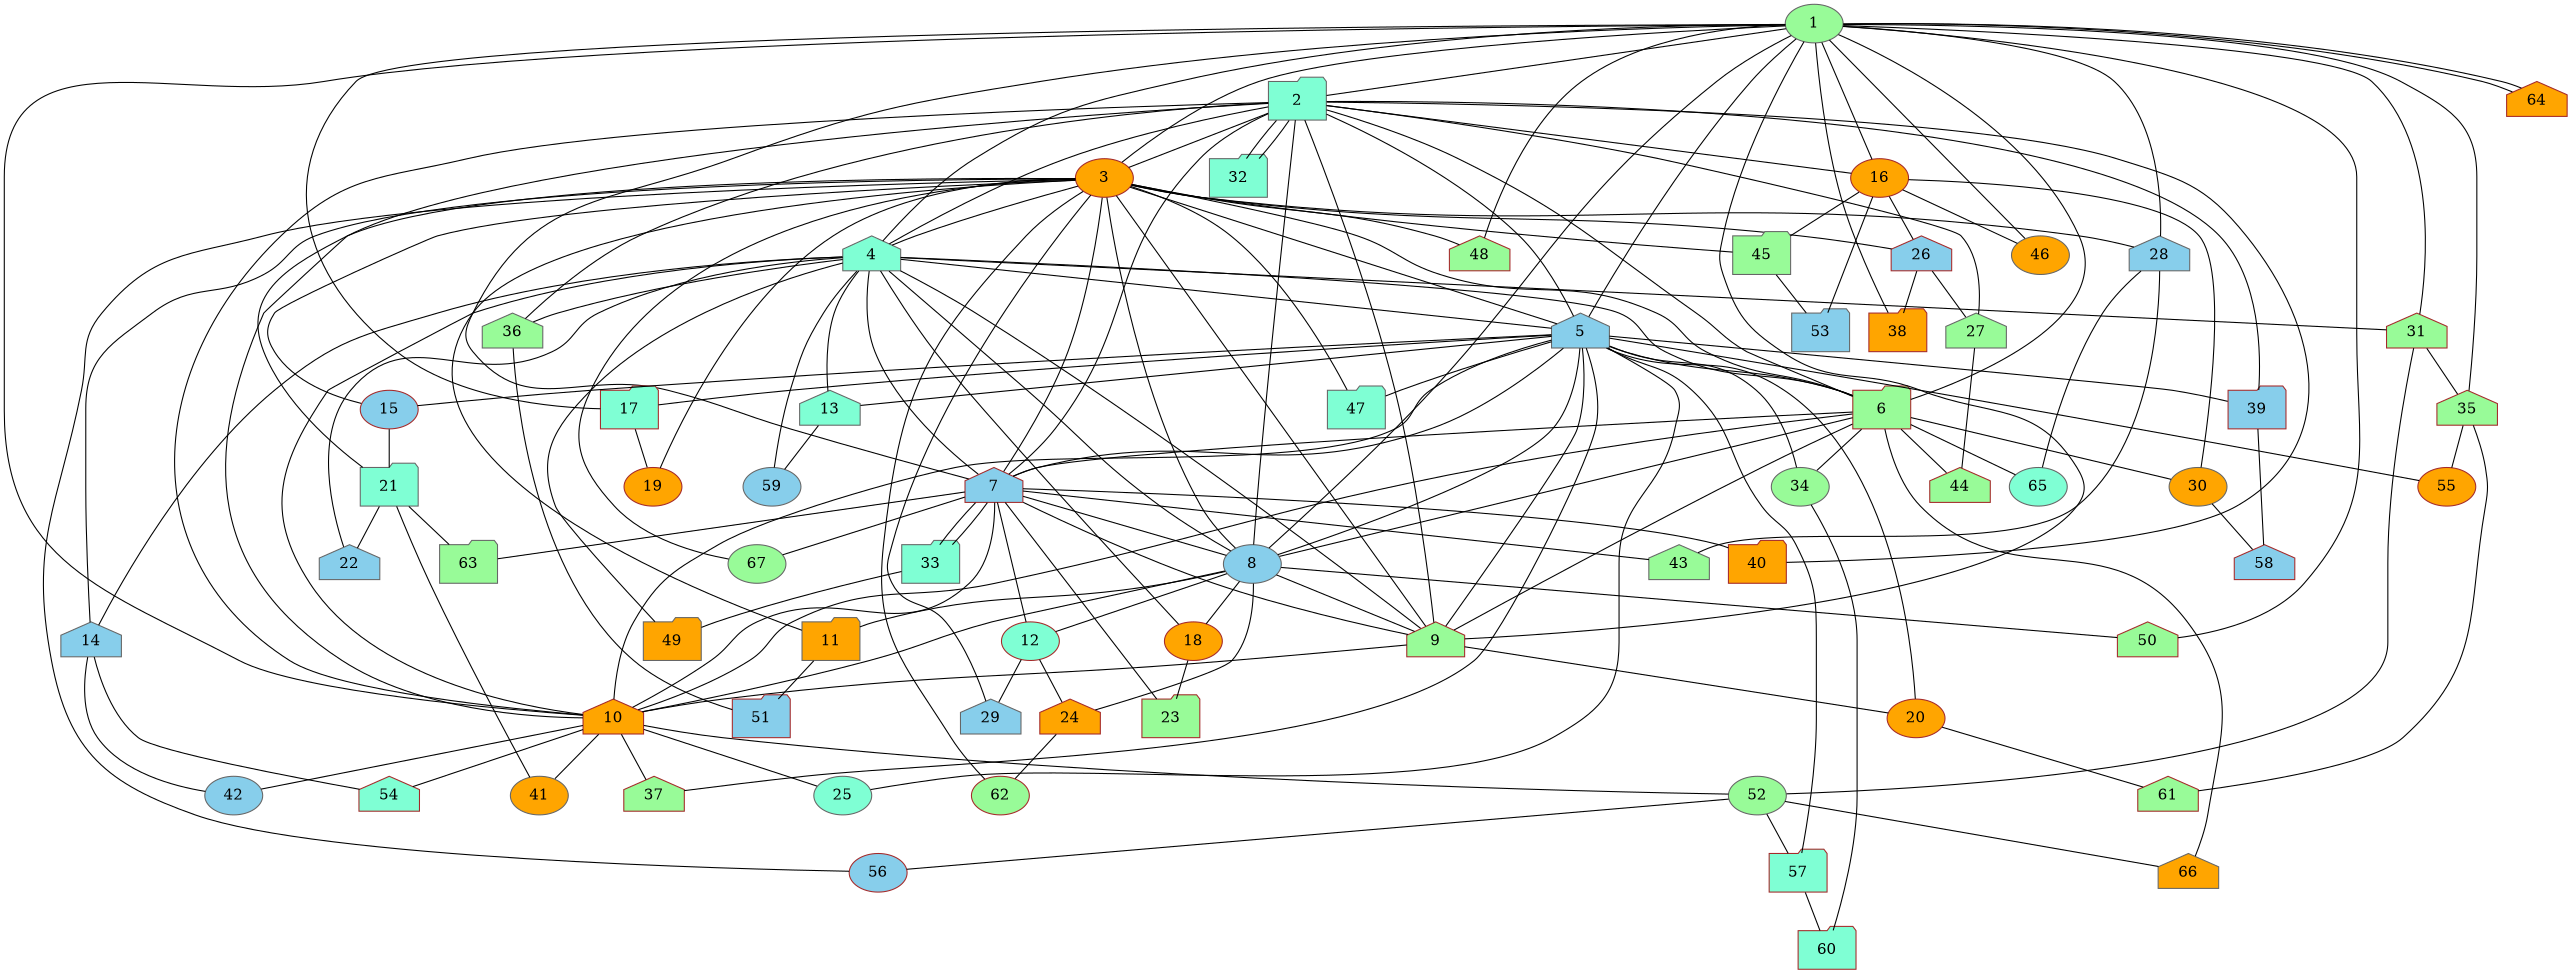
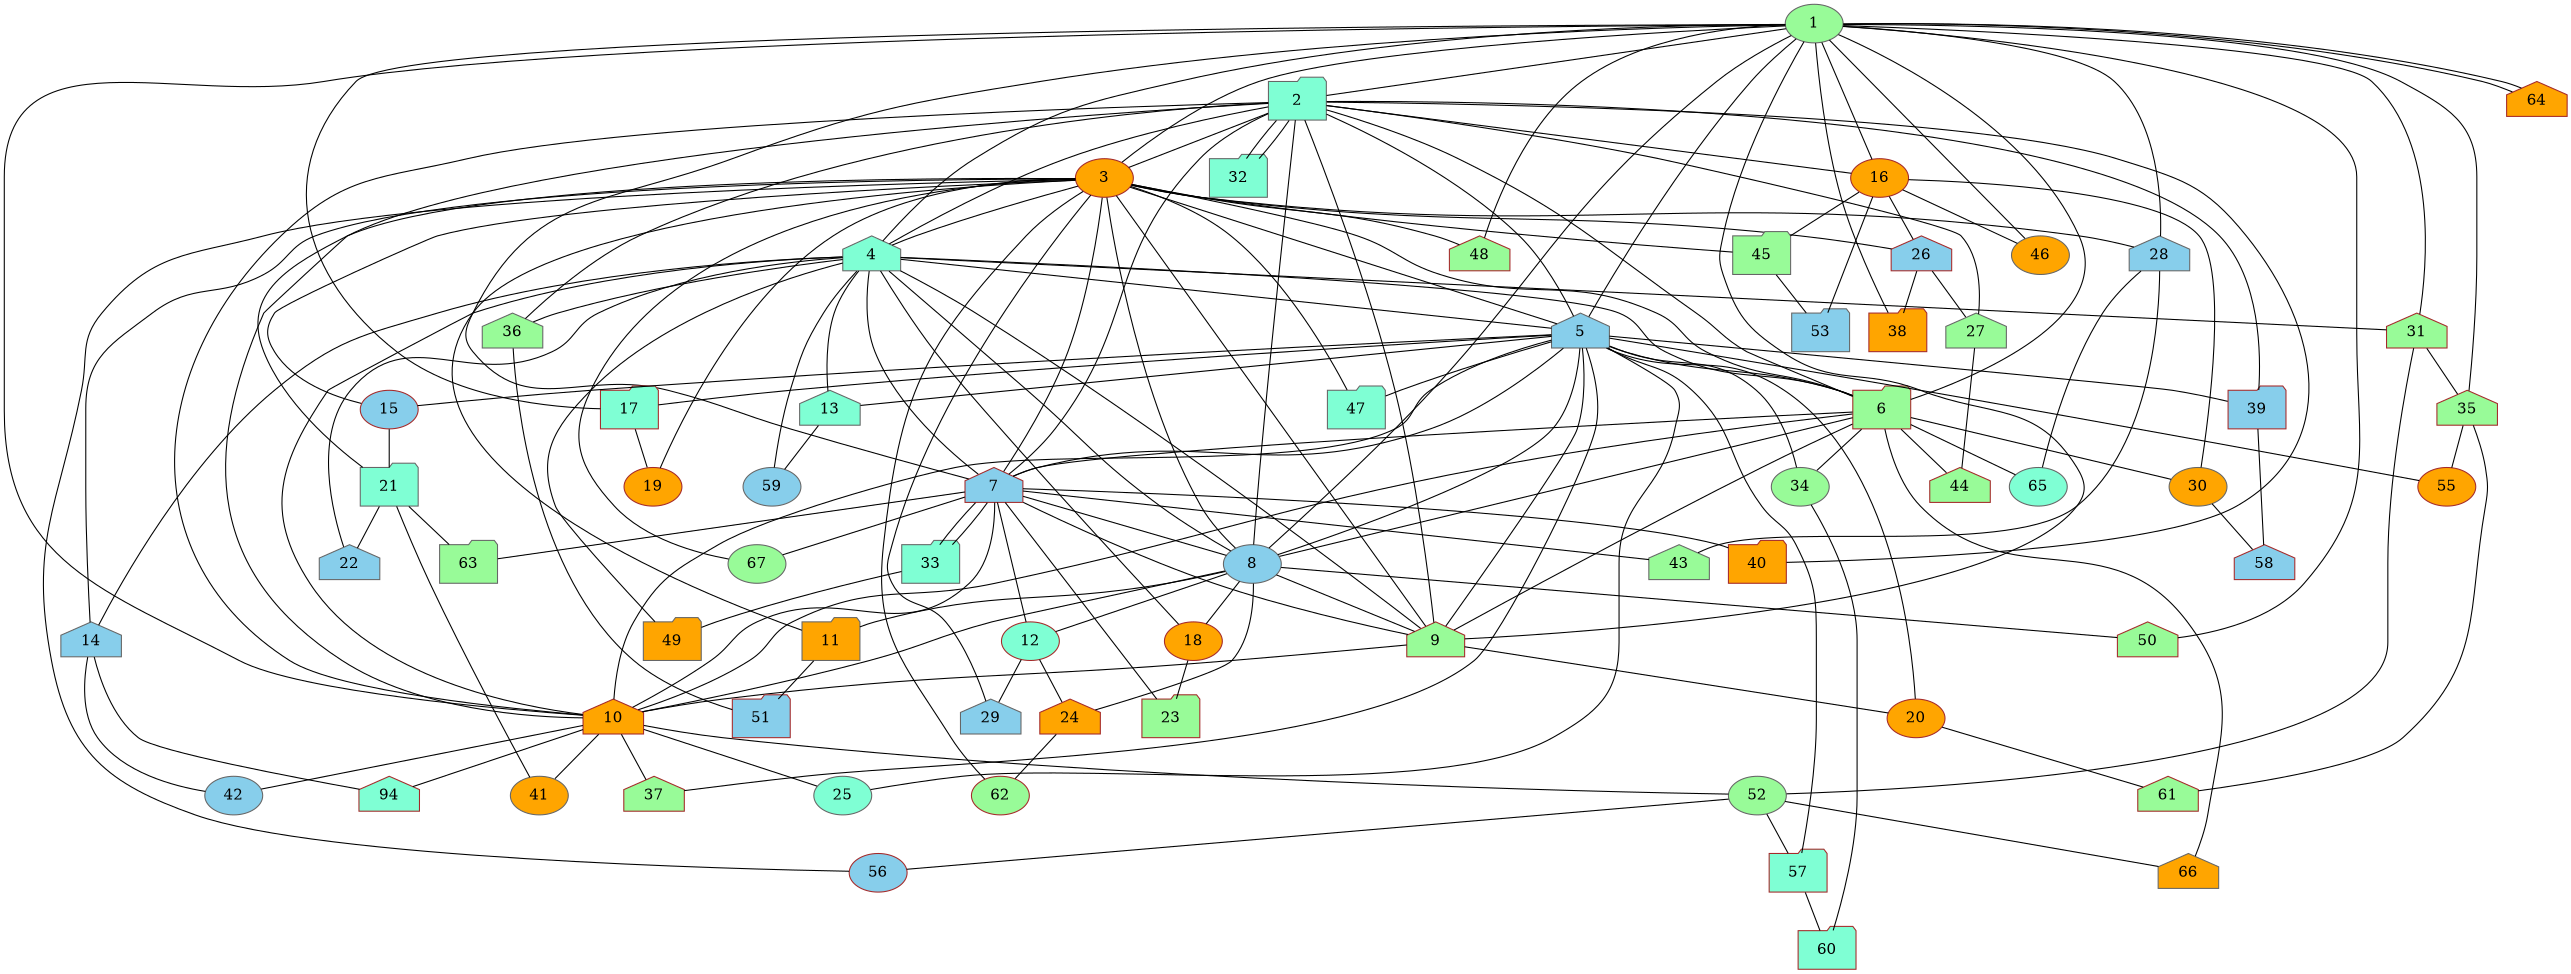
(389, 796) -> (389, 796)
